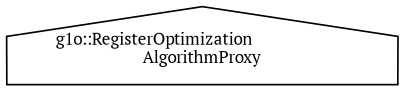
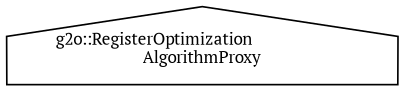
(202, 50) -> (202, 50)
